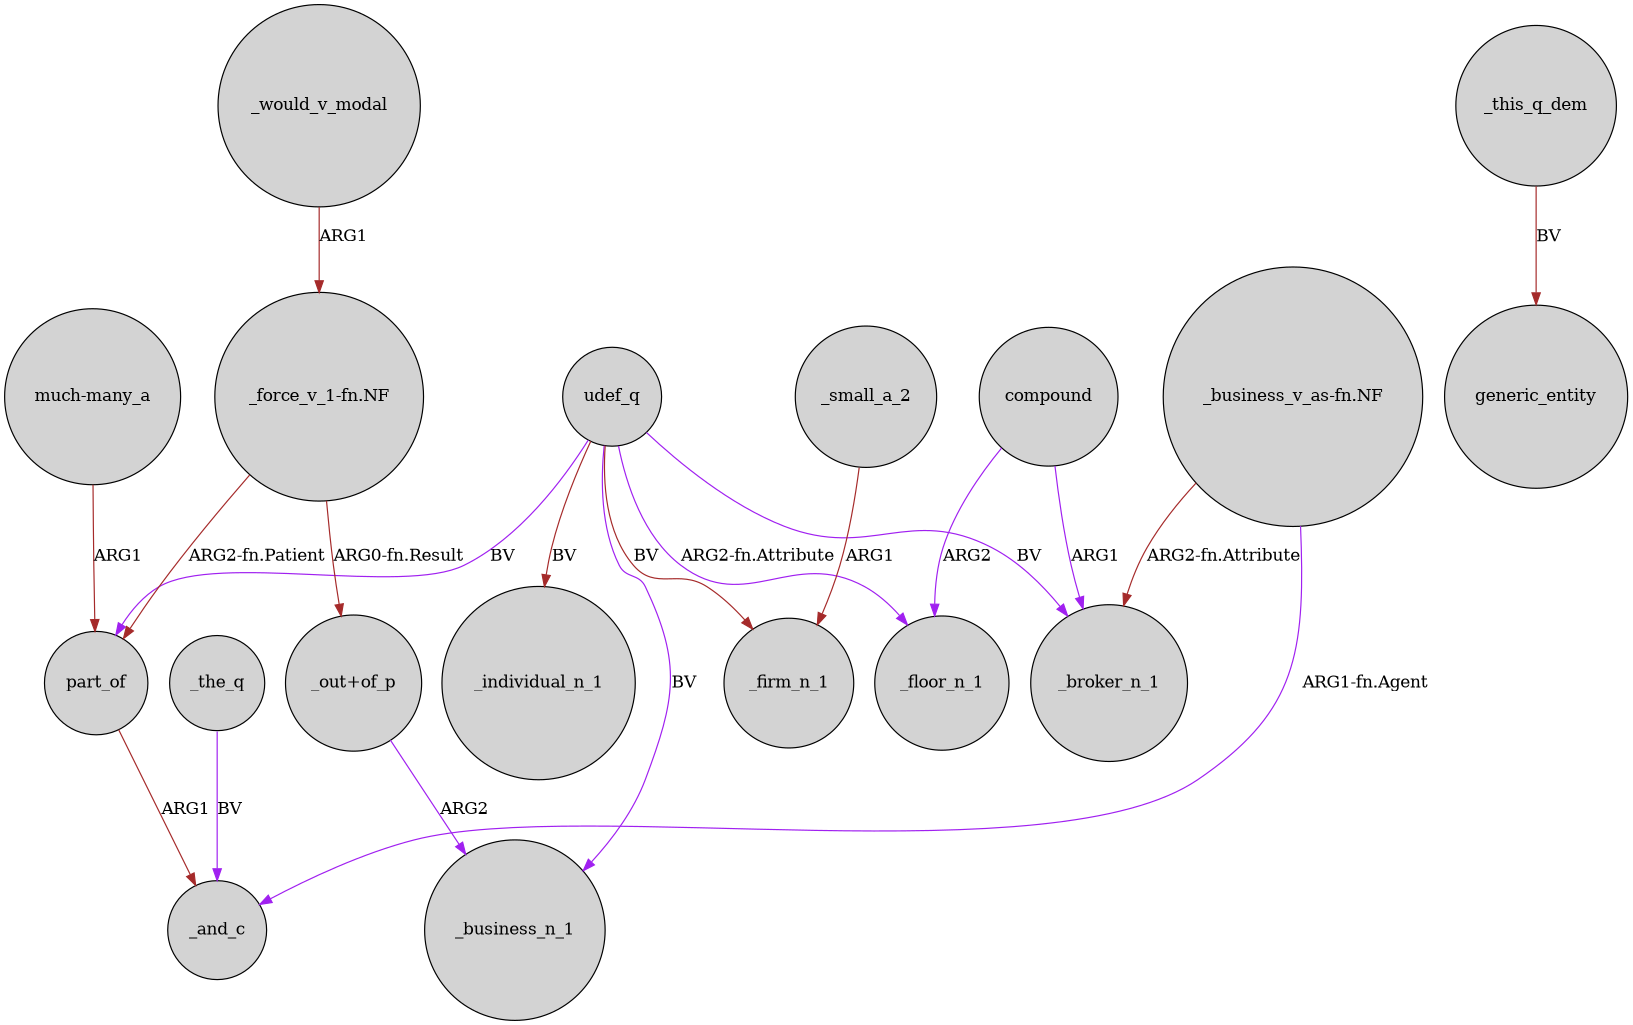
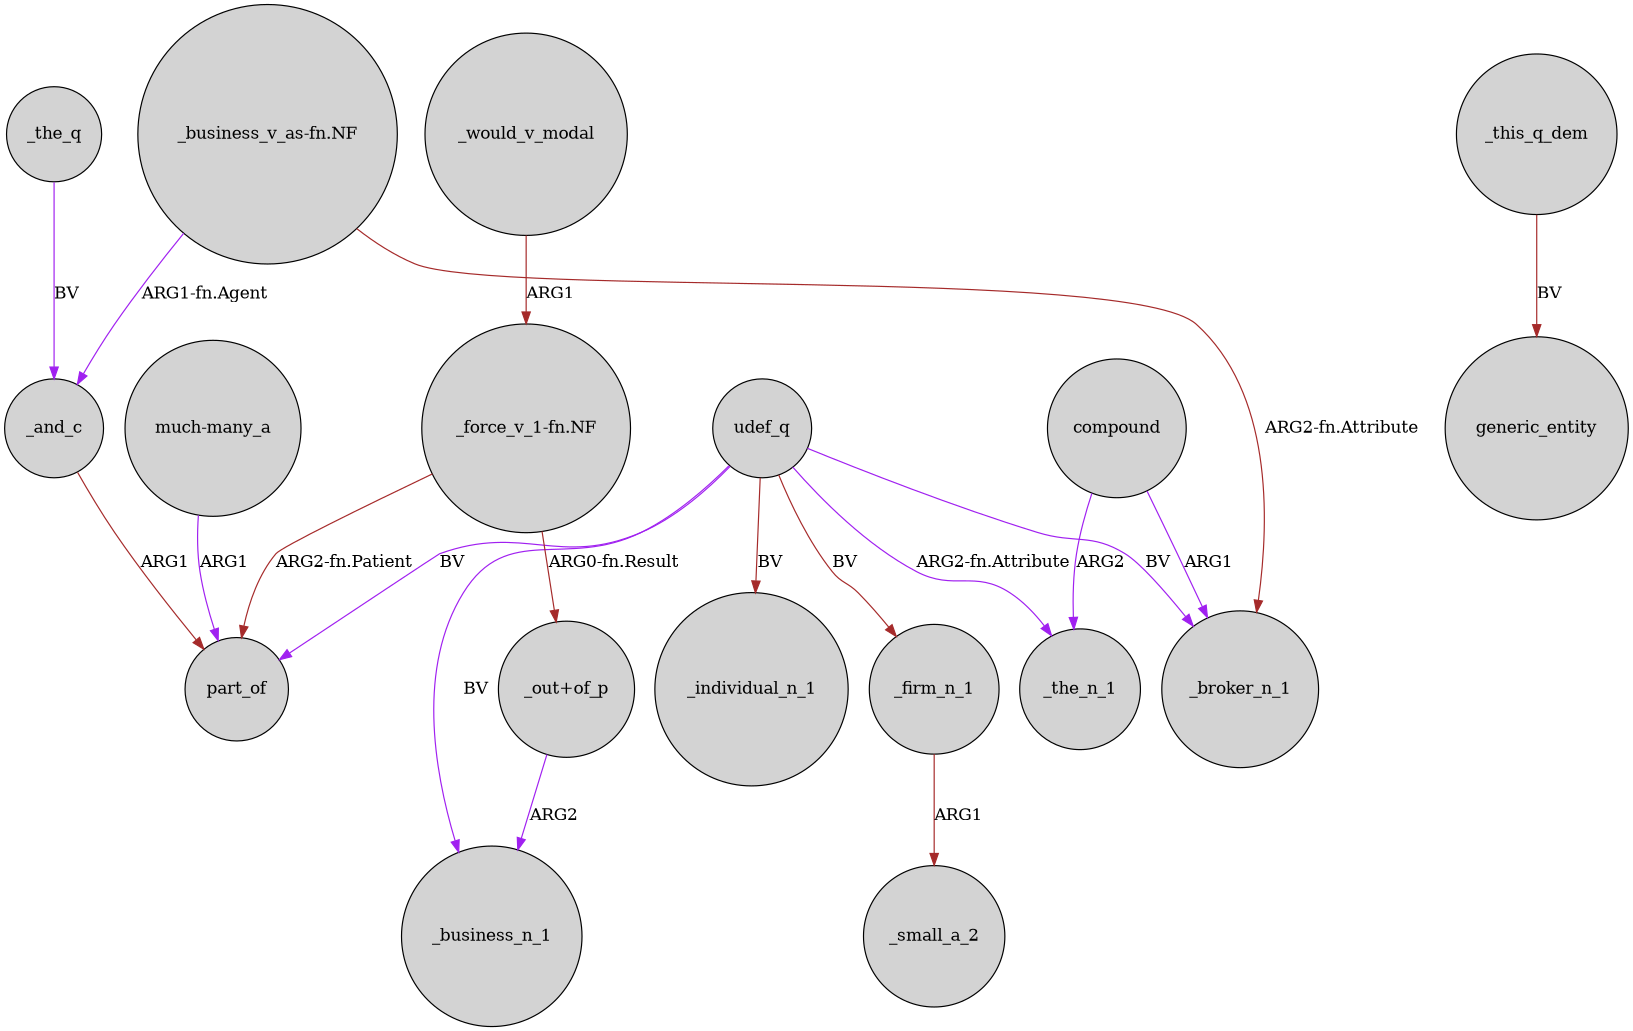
(845, 546) -> (934, 804)
(94, 552) -> (200, 573)
(942, 683) -> (1080, 689)
(155, 802) -> (133, 559)
